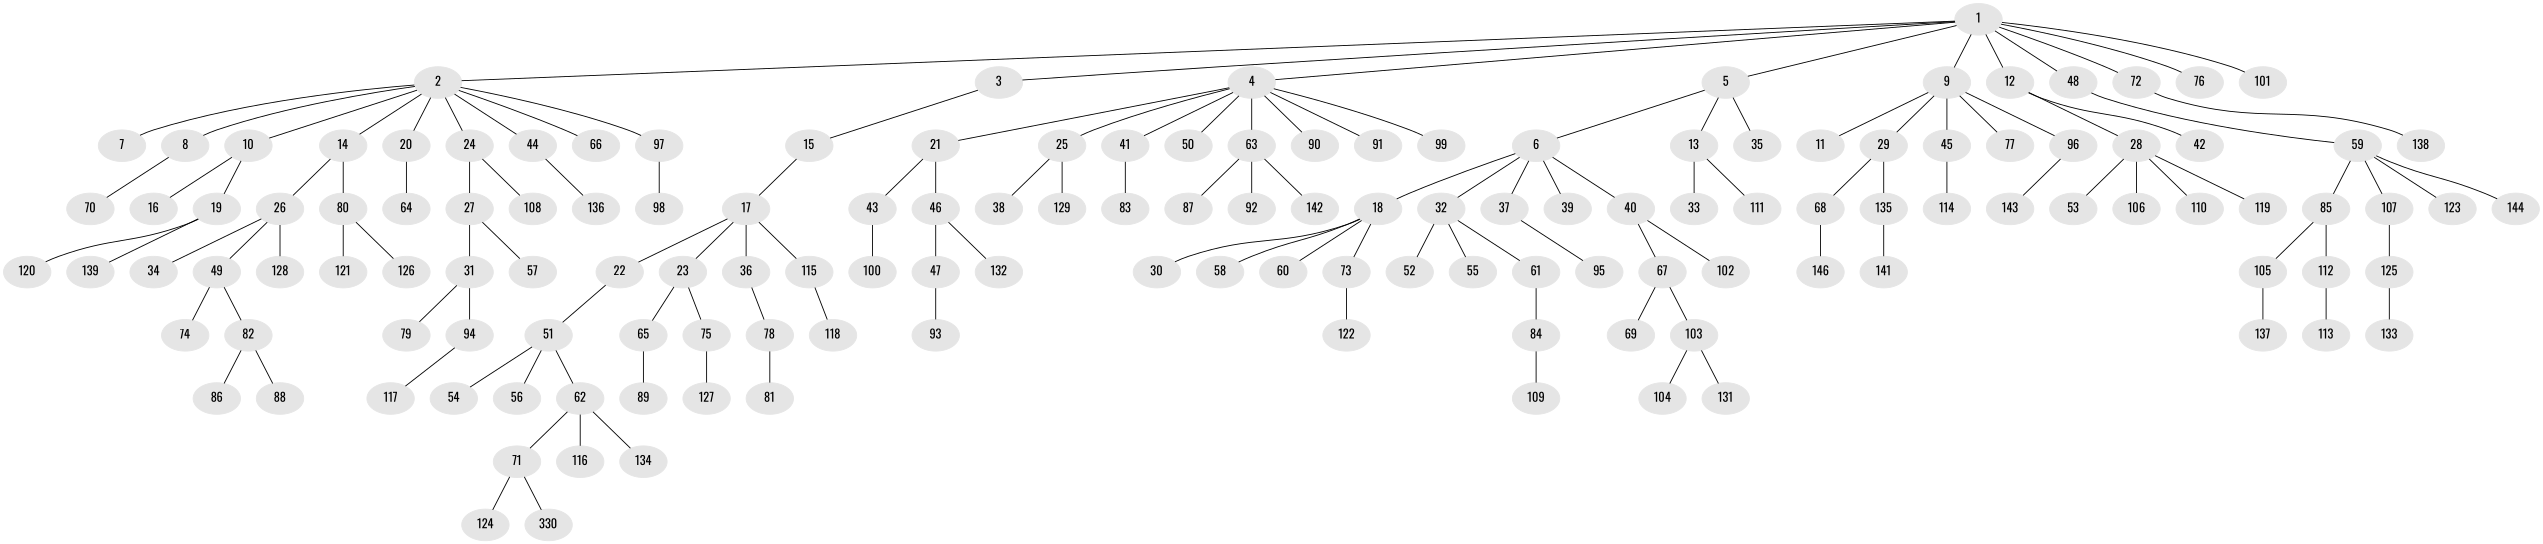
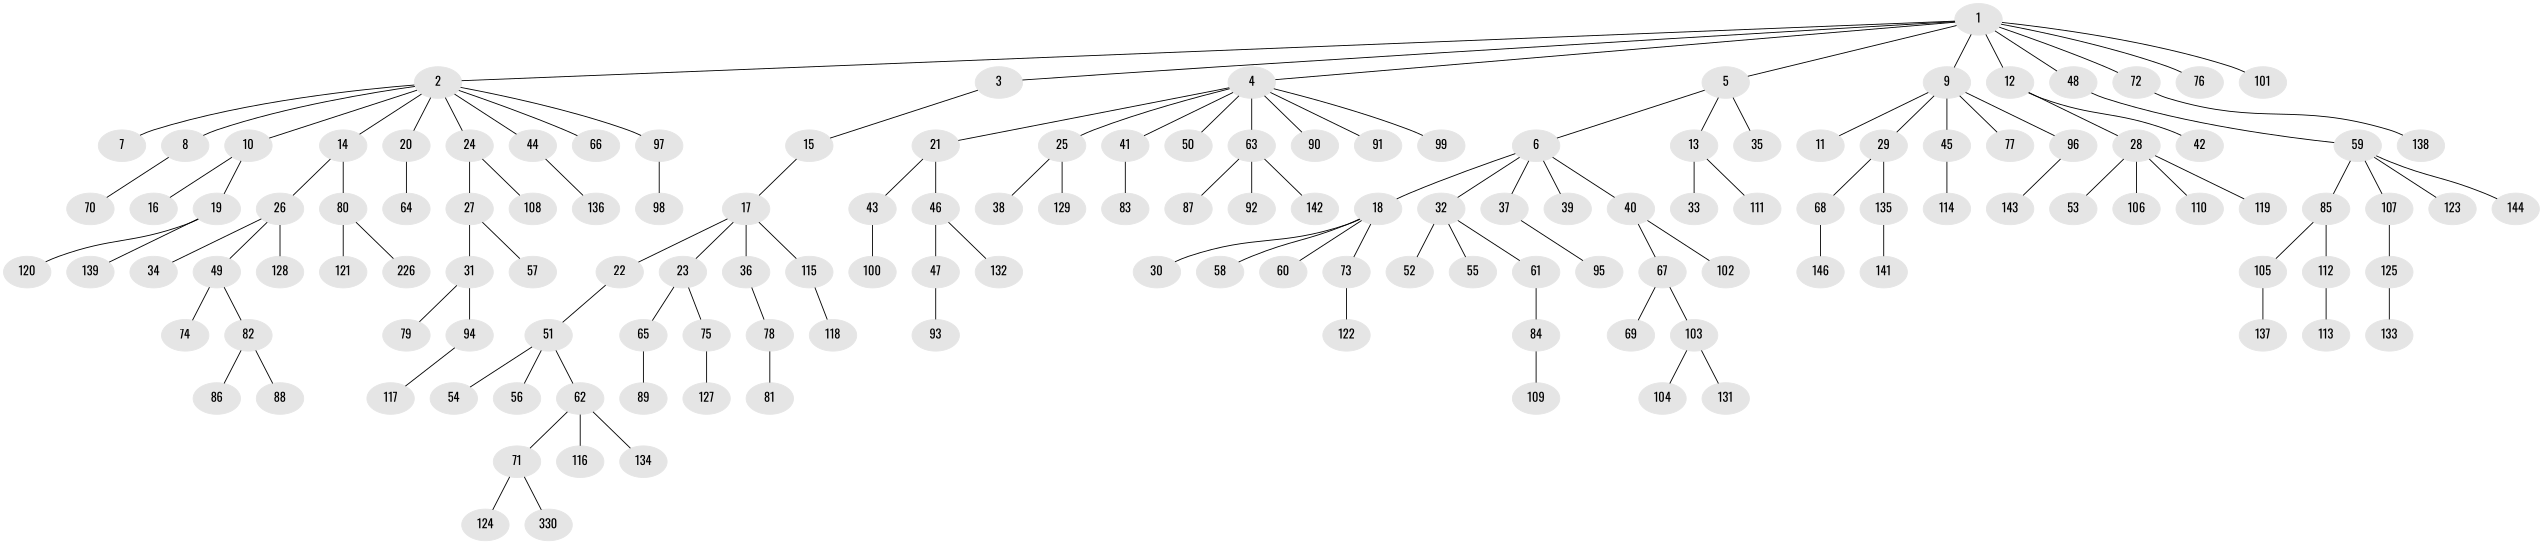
(406, 272) -> (406, 272)
